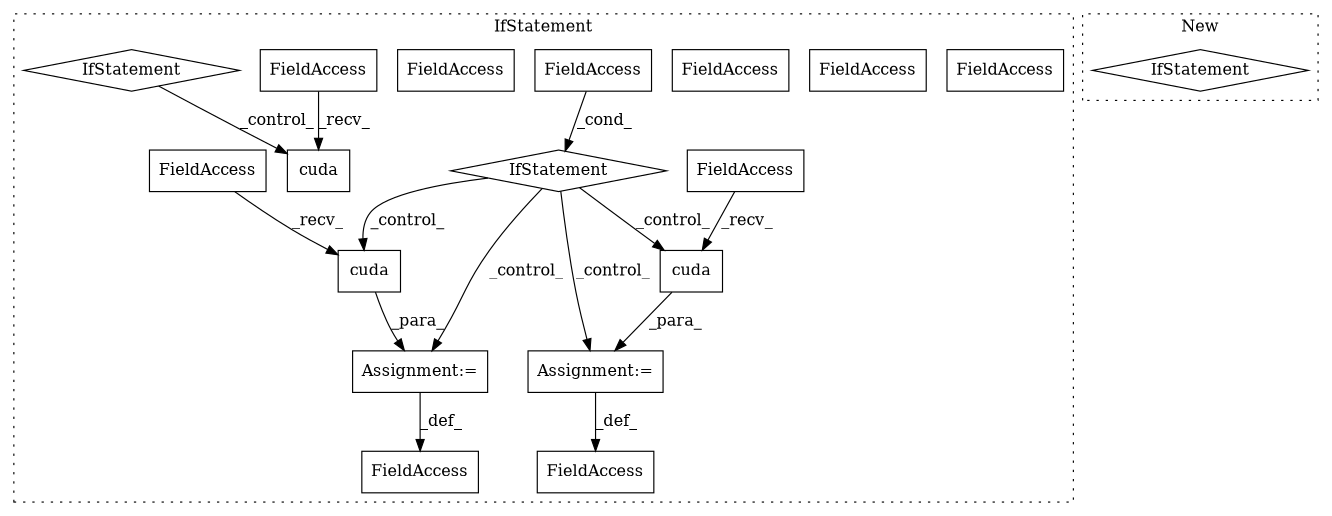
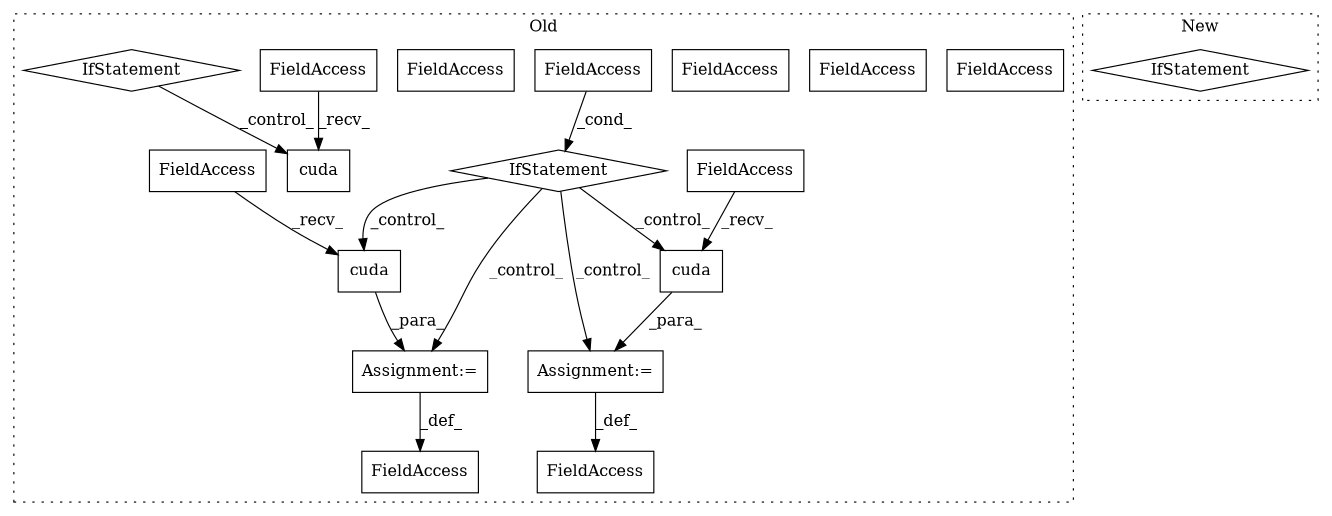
(544, 27) -> (544, 27)
